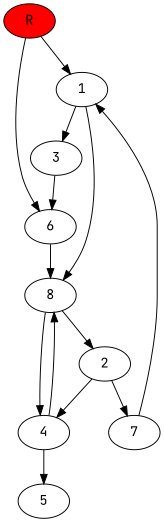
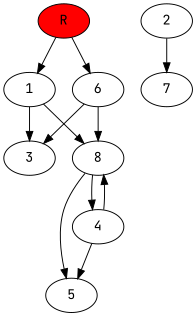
(54, 188) -> (68, 120)
(157, 257) -> none
(75, 326) -> (62, 218)
(78, 395) -> none
